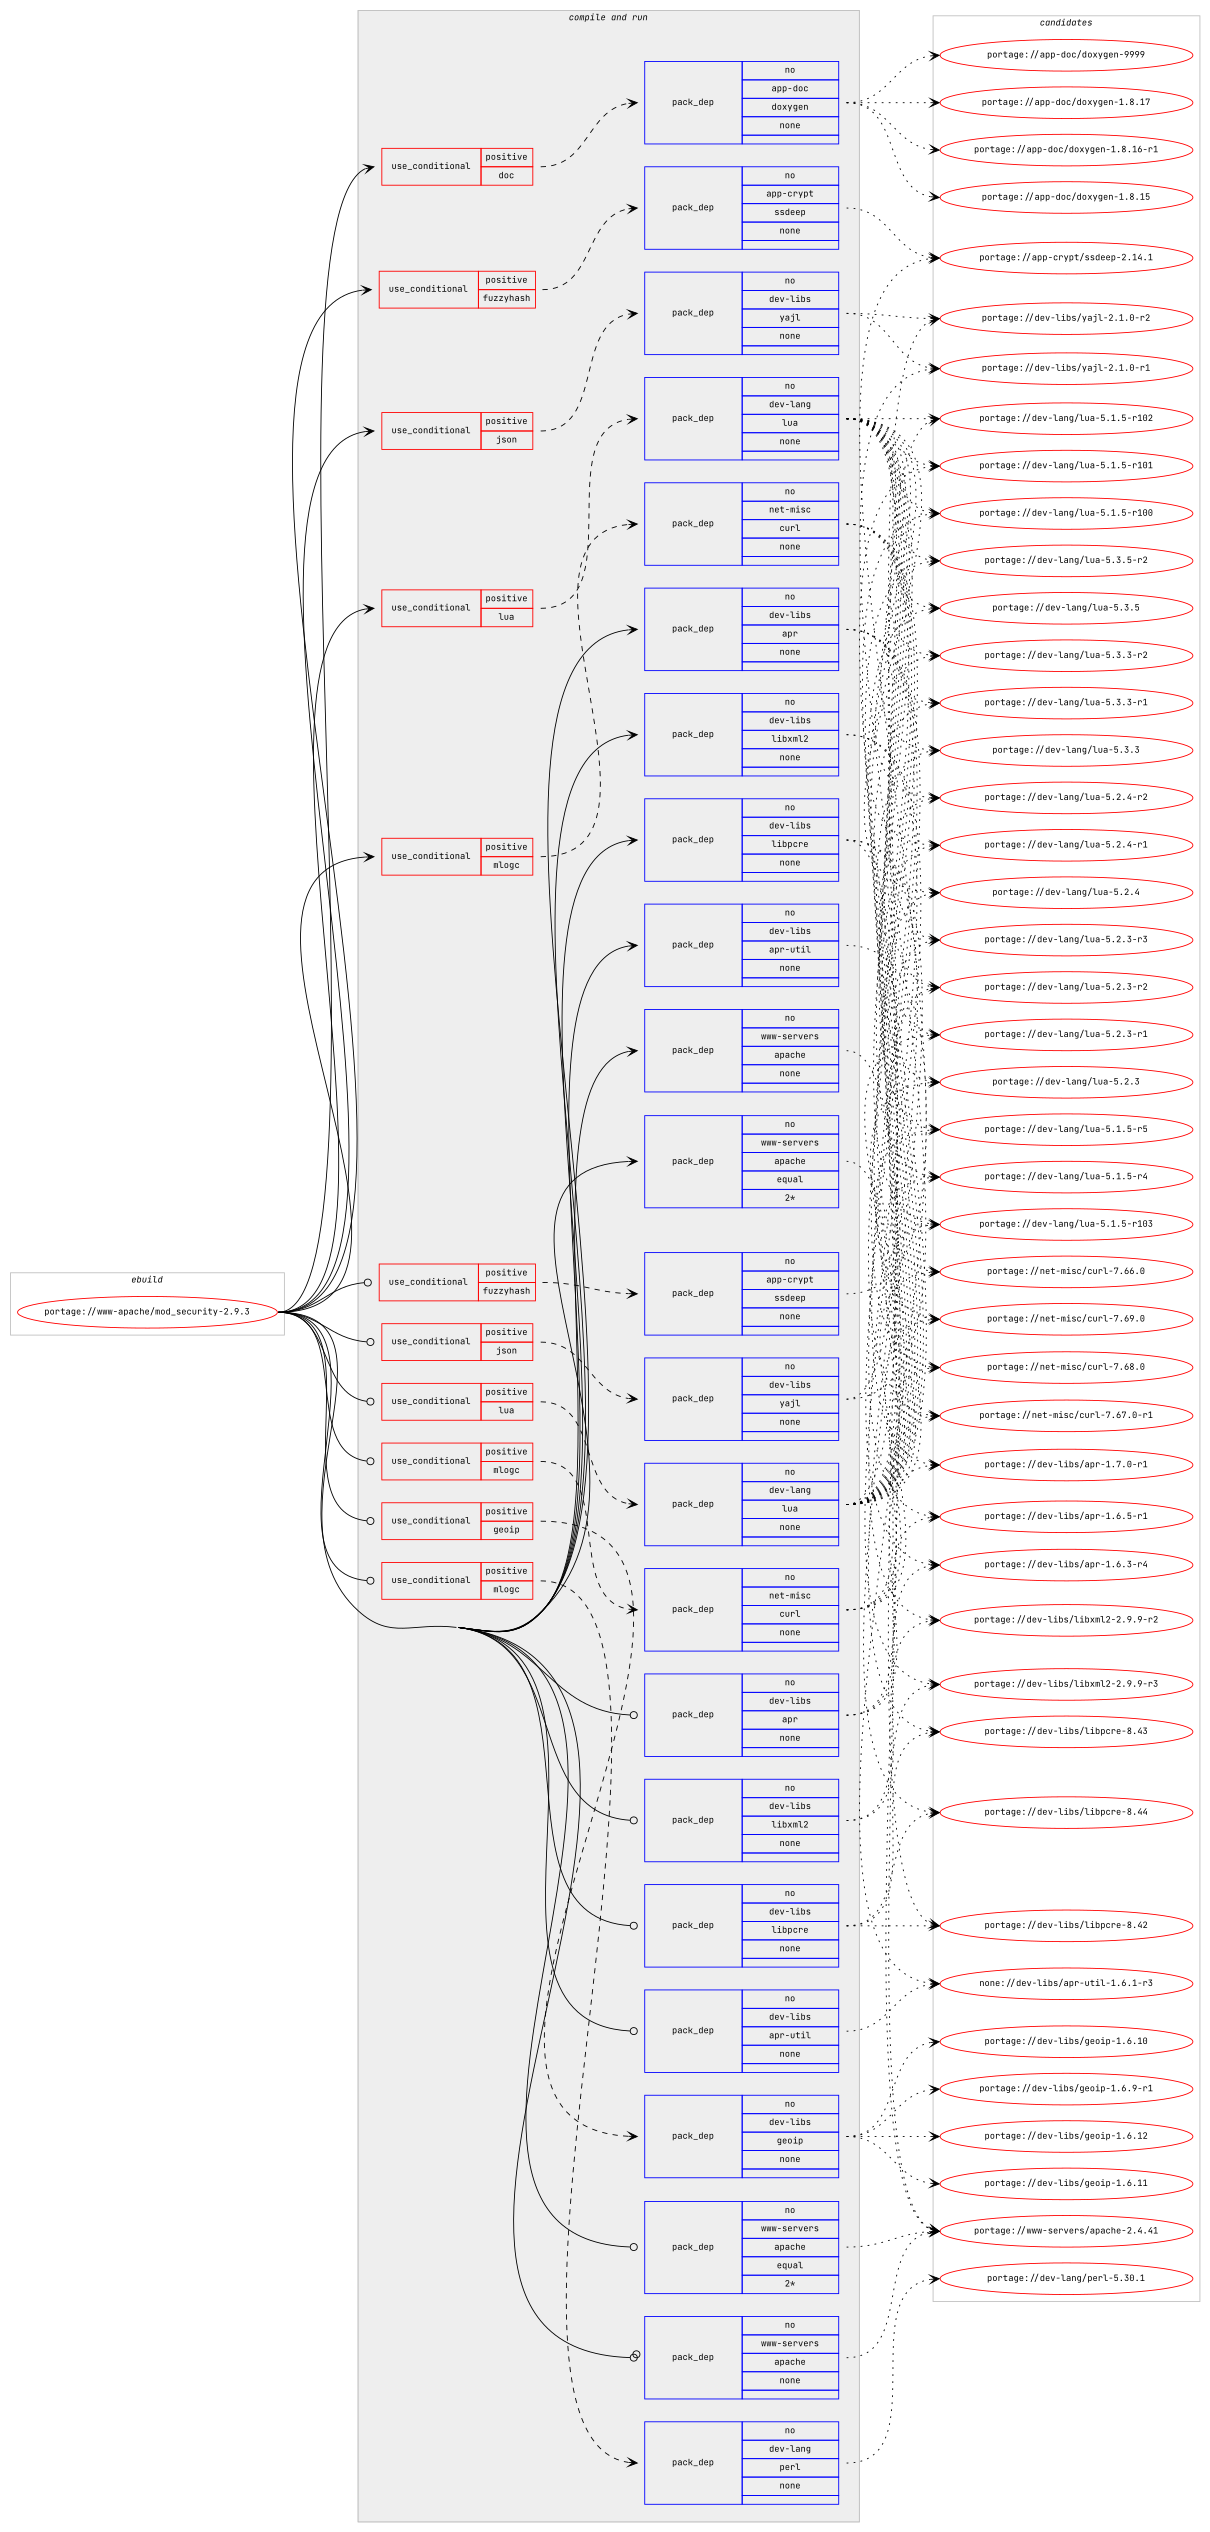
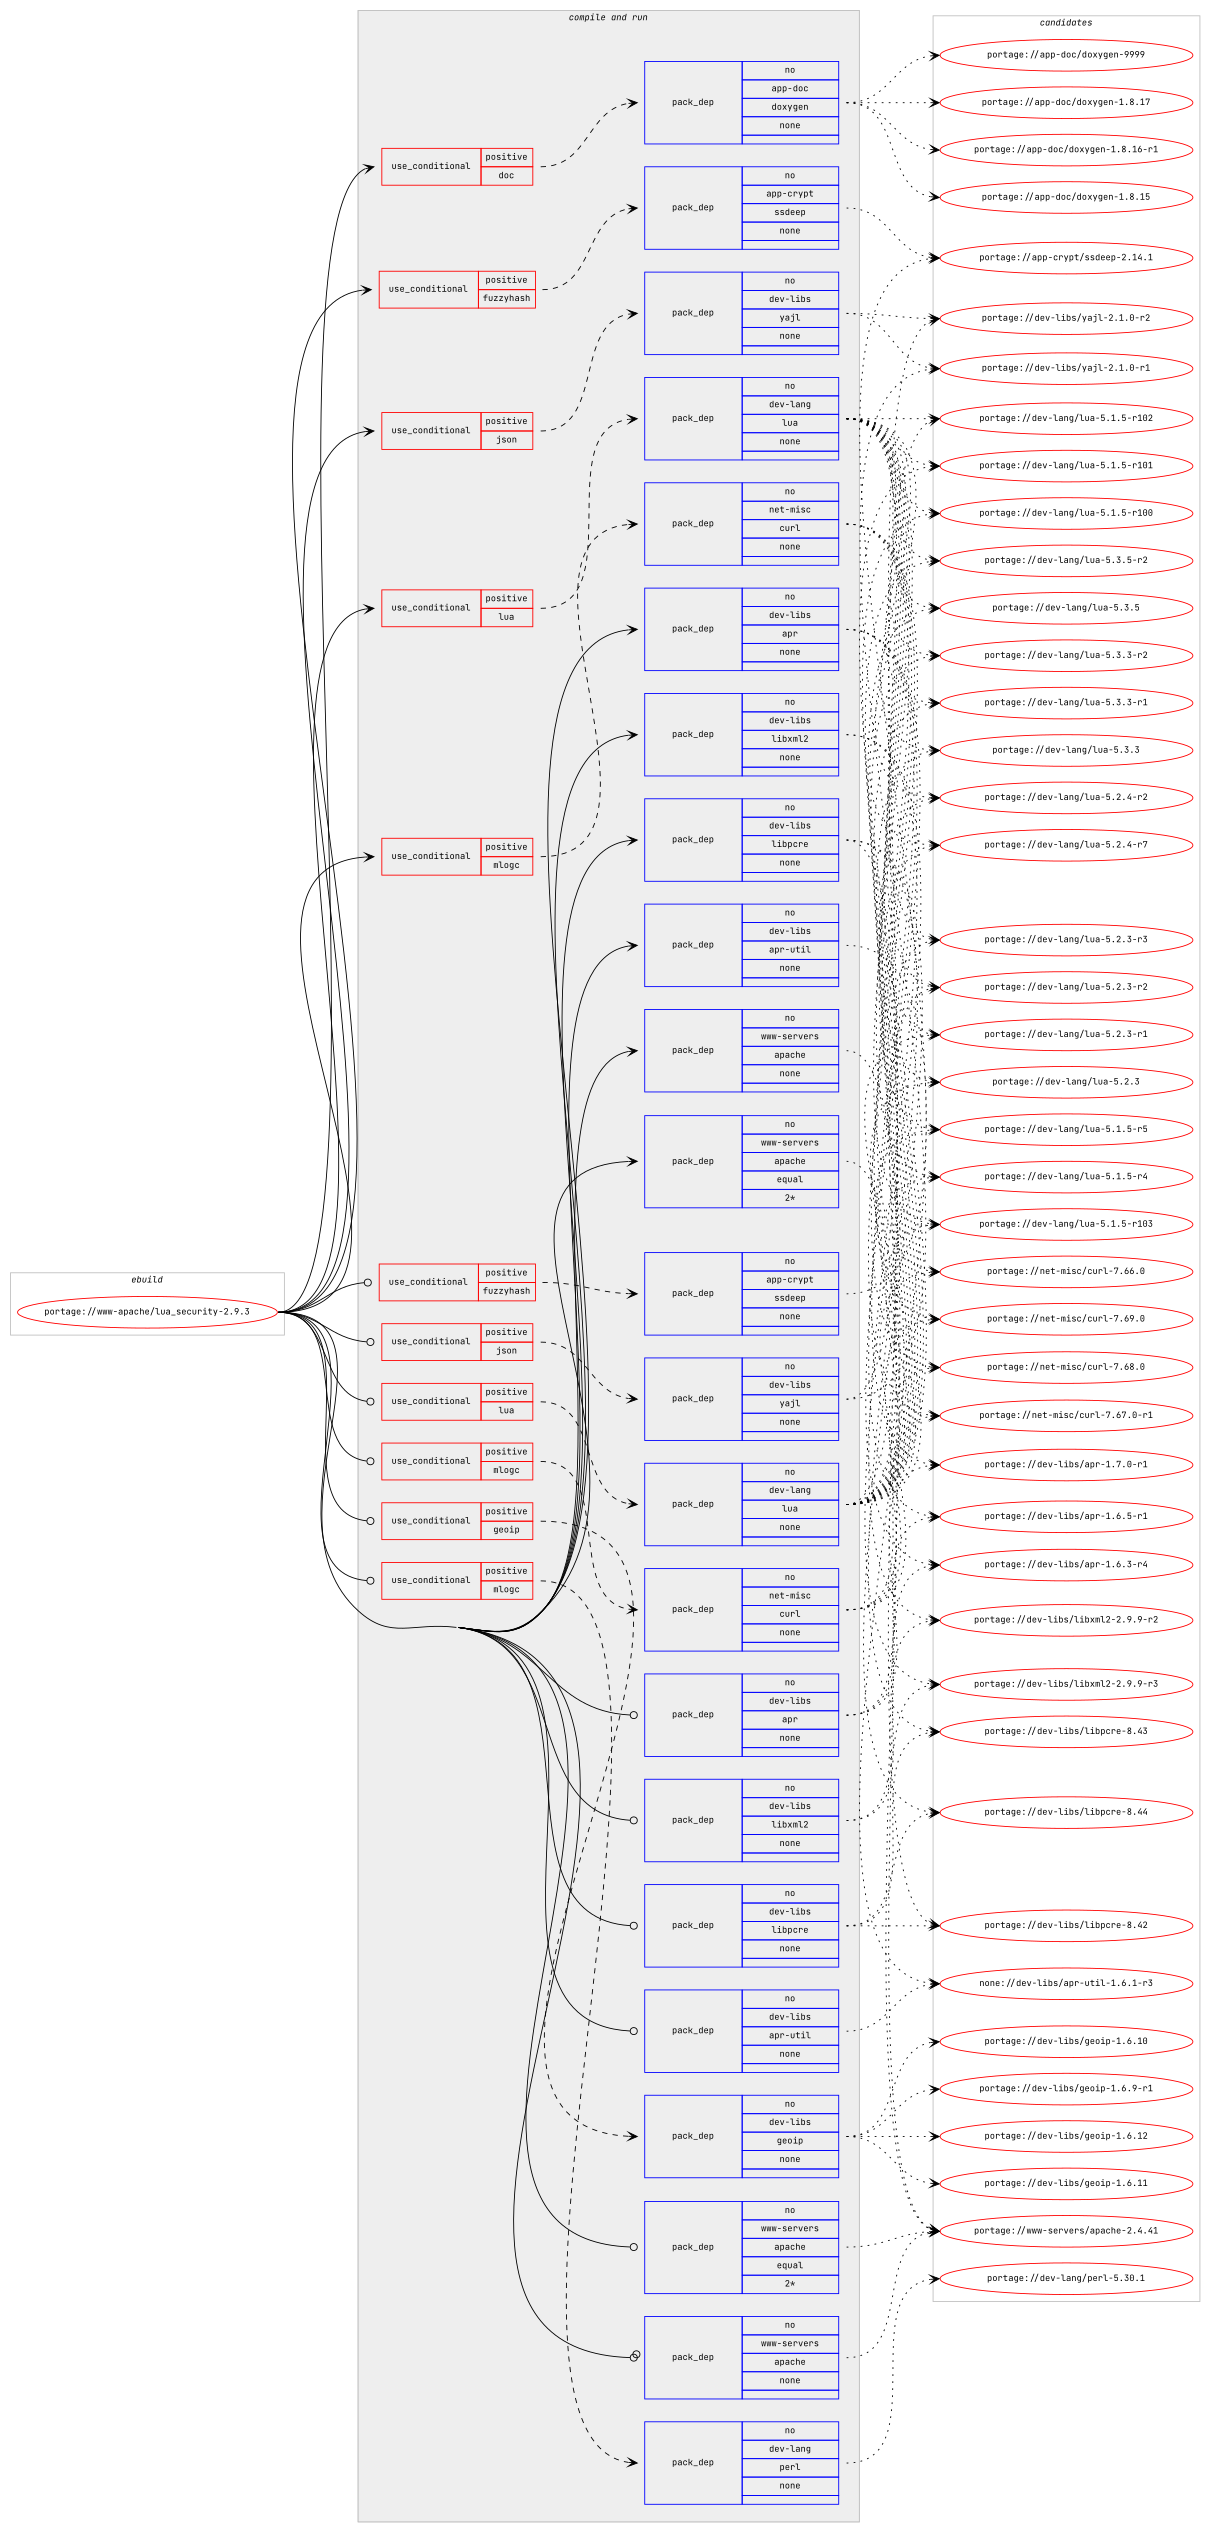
(1066, 845) -> (1066, 845)
(1066, 893) -> none
(147, 1312) -> (147, 1312)
